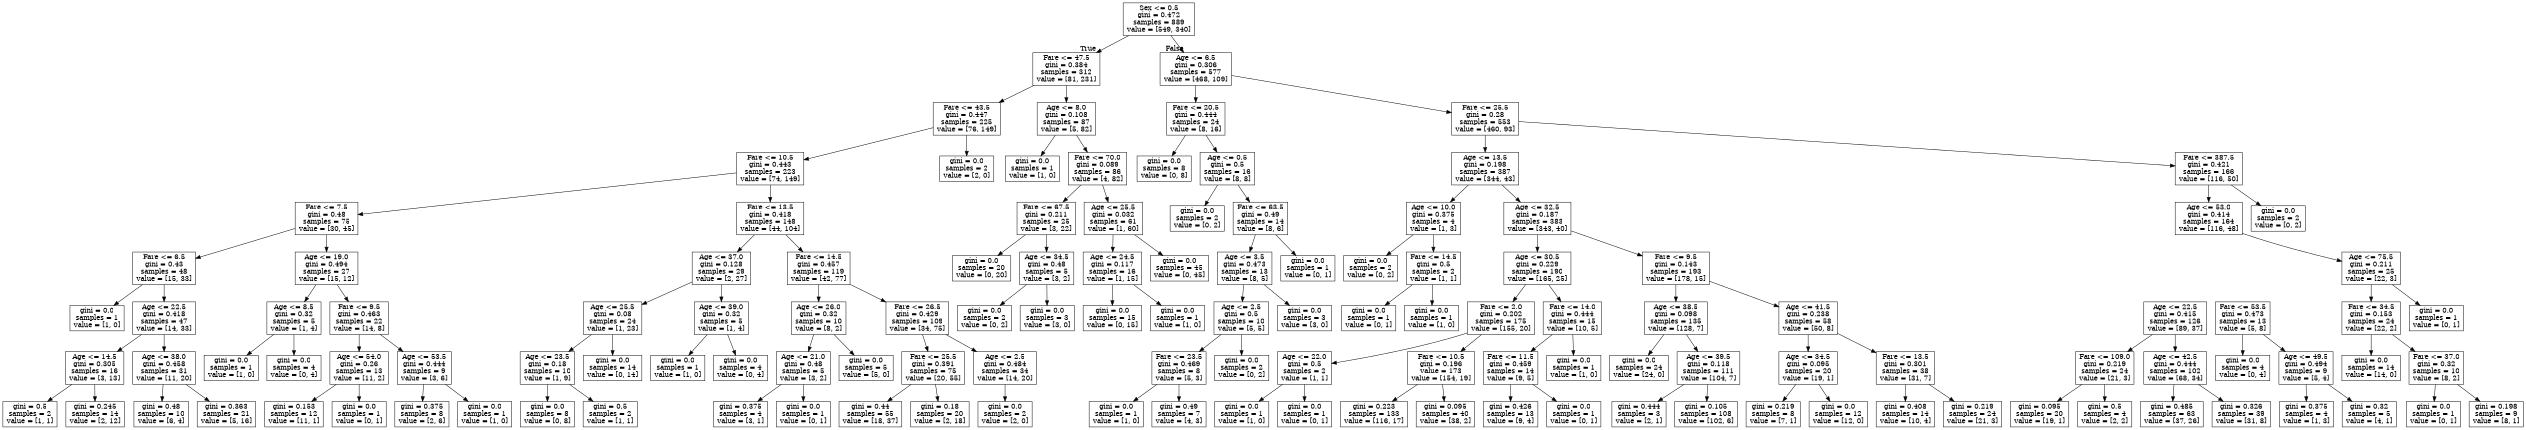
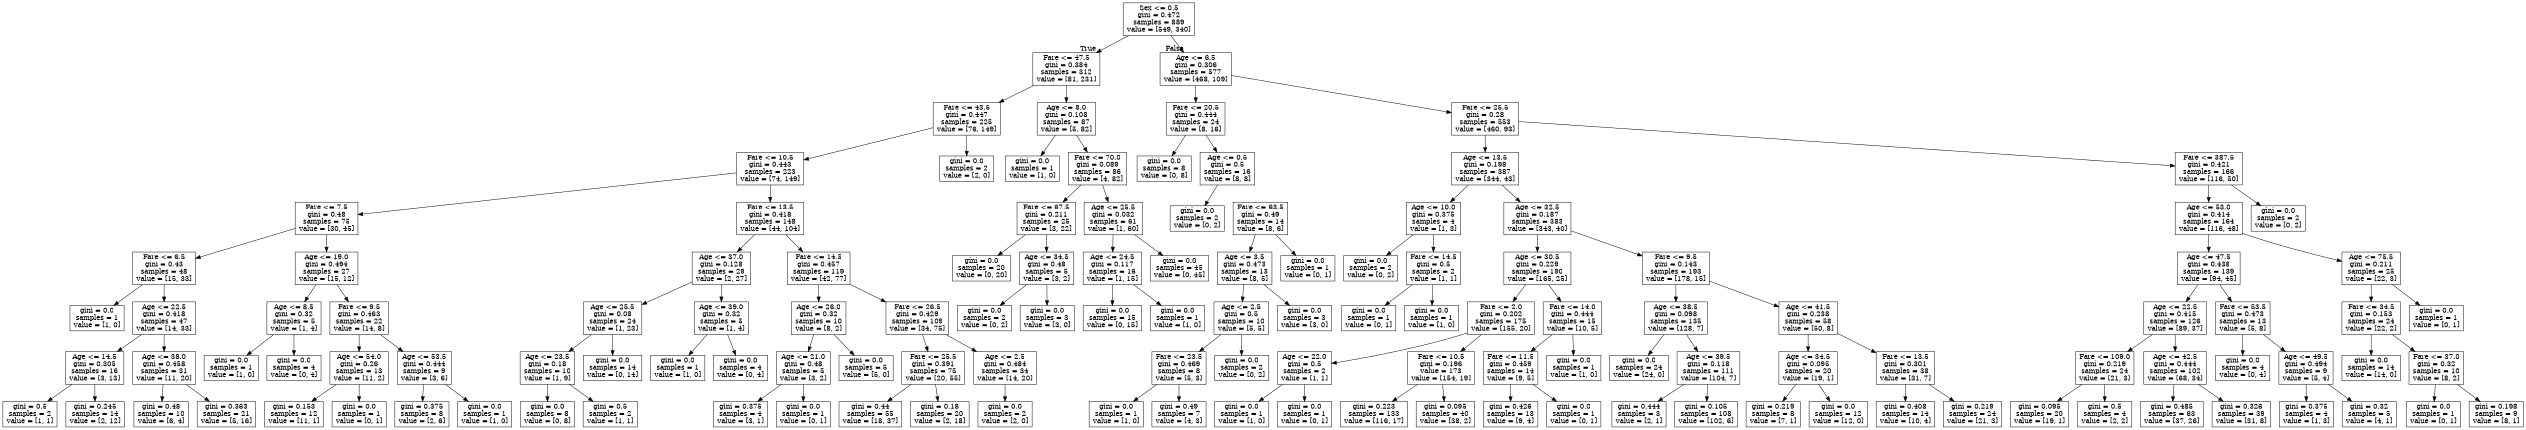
(1242, 192) -> none
none -> (2209, 268)
